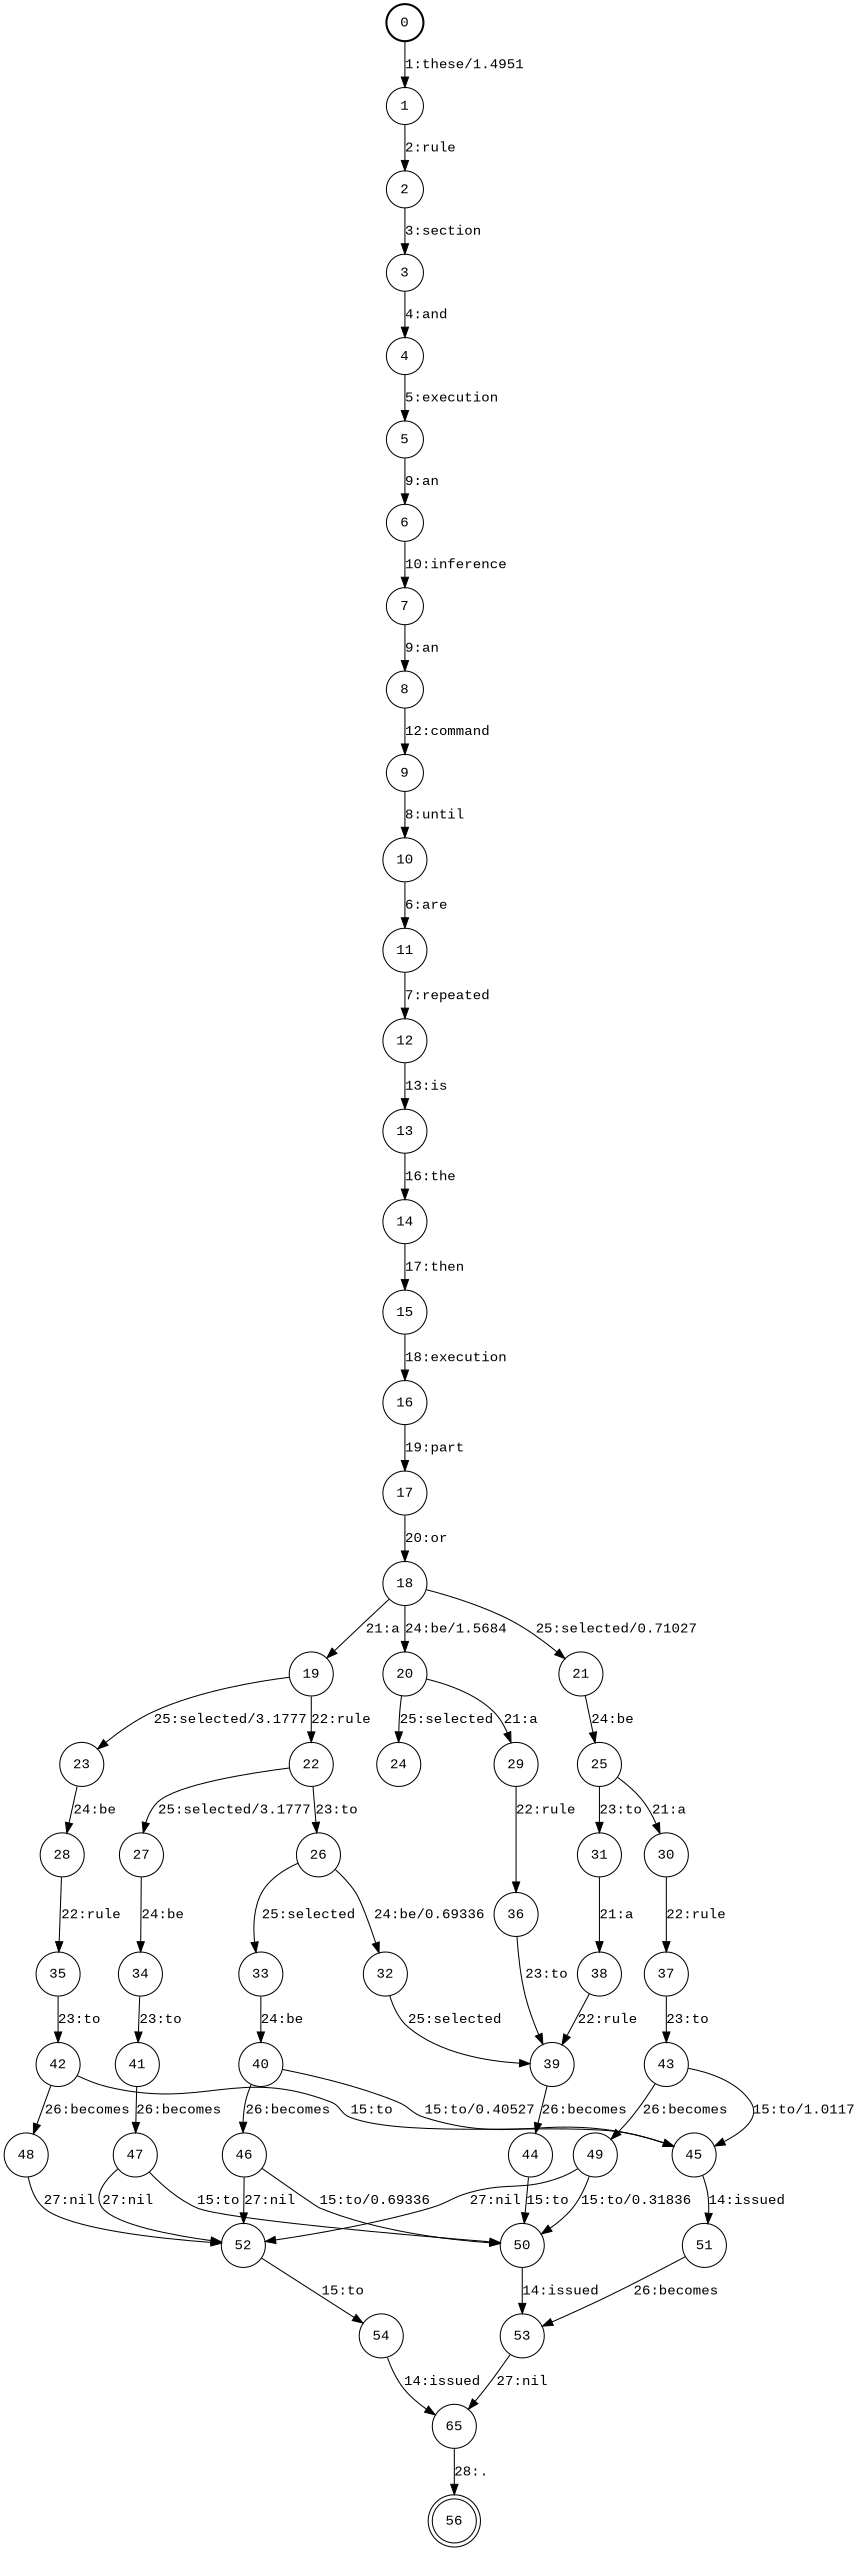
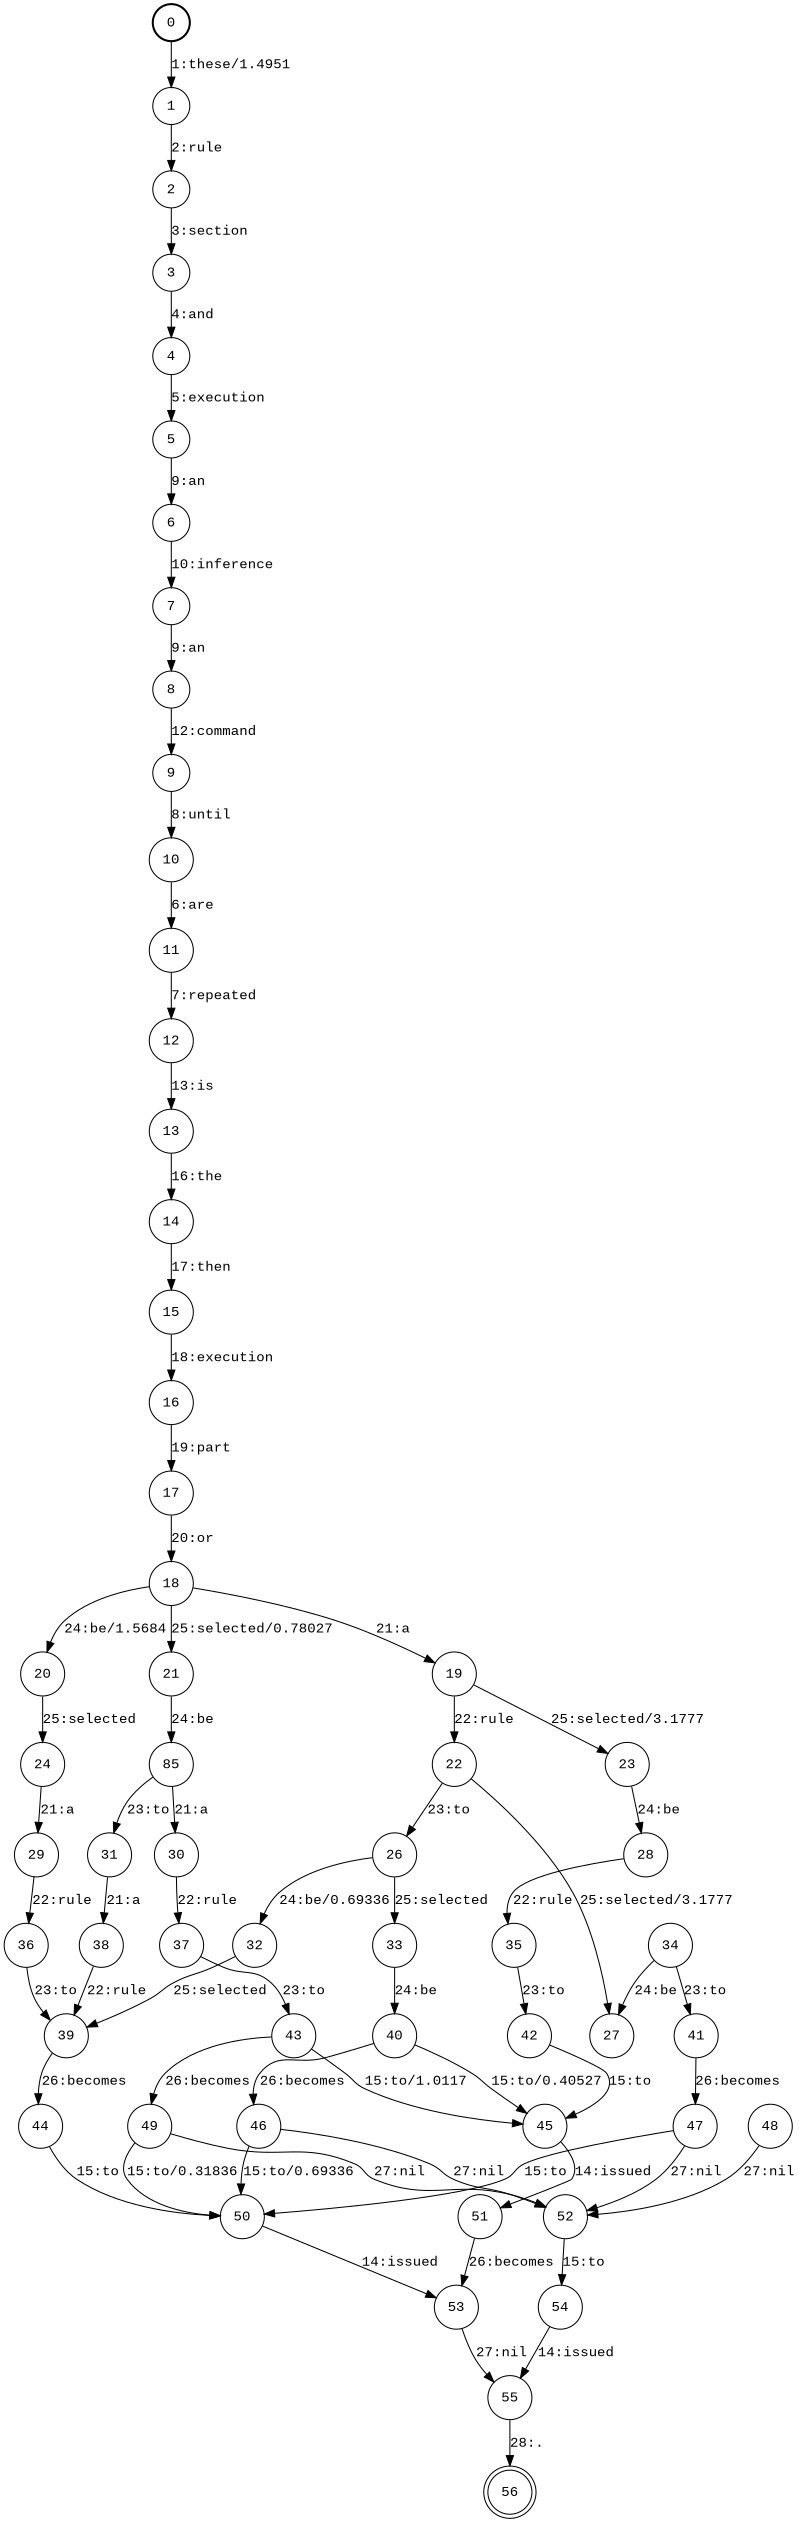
(616, 1629) -> (252, 1629)
(473, 1697) -> (40, 1805)
(599, 1764) -> (171, 1764)
(141, 1909) -> (636, 1981)
(44, 2105) -> none
(454, 2426) -> (510, 2398)
